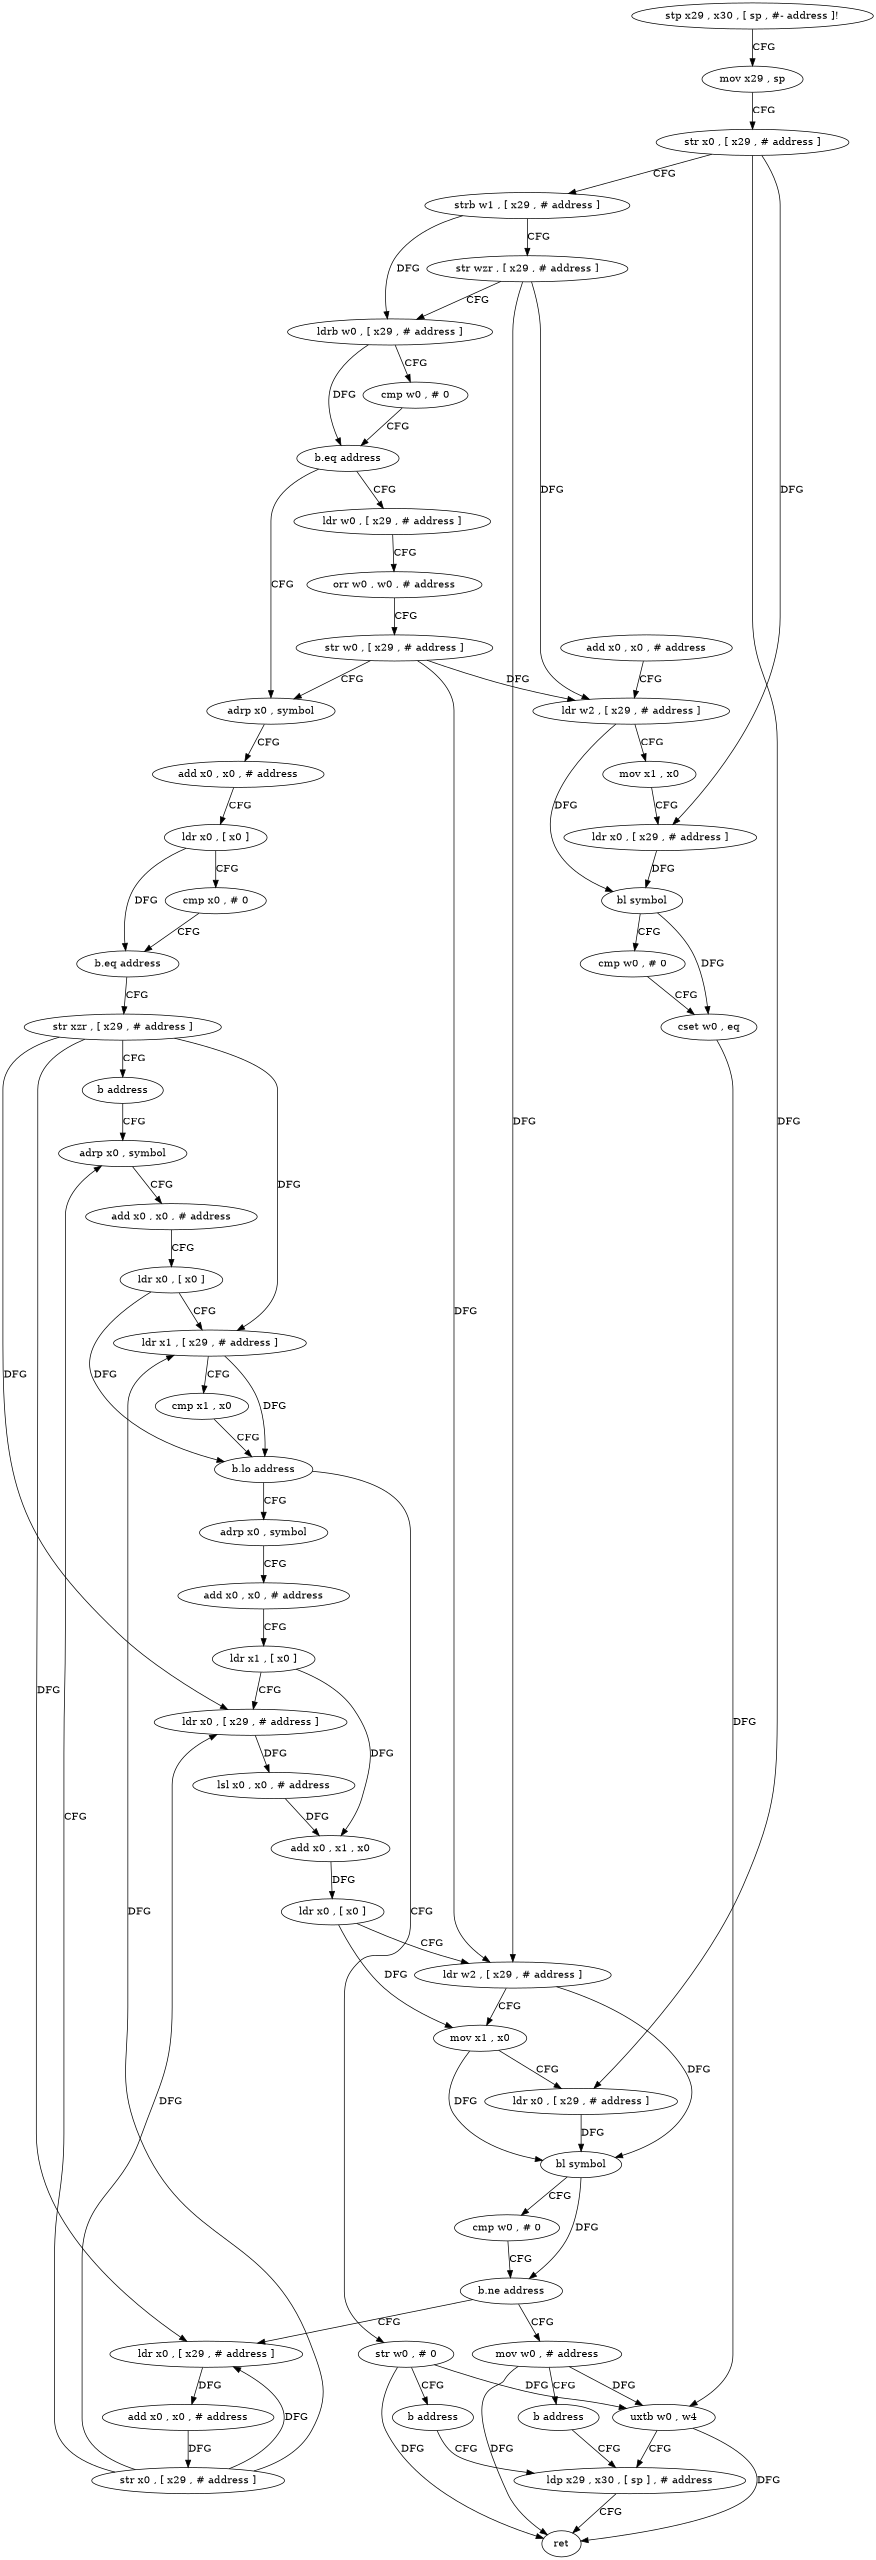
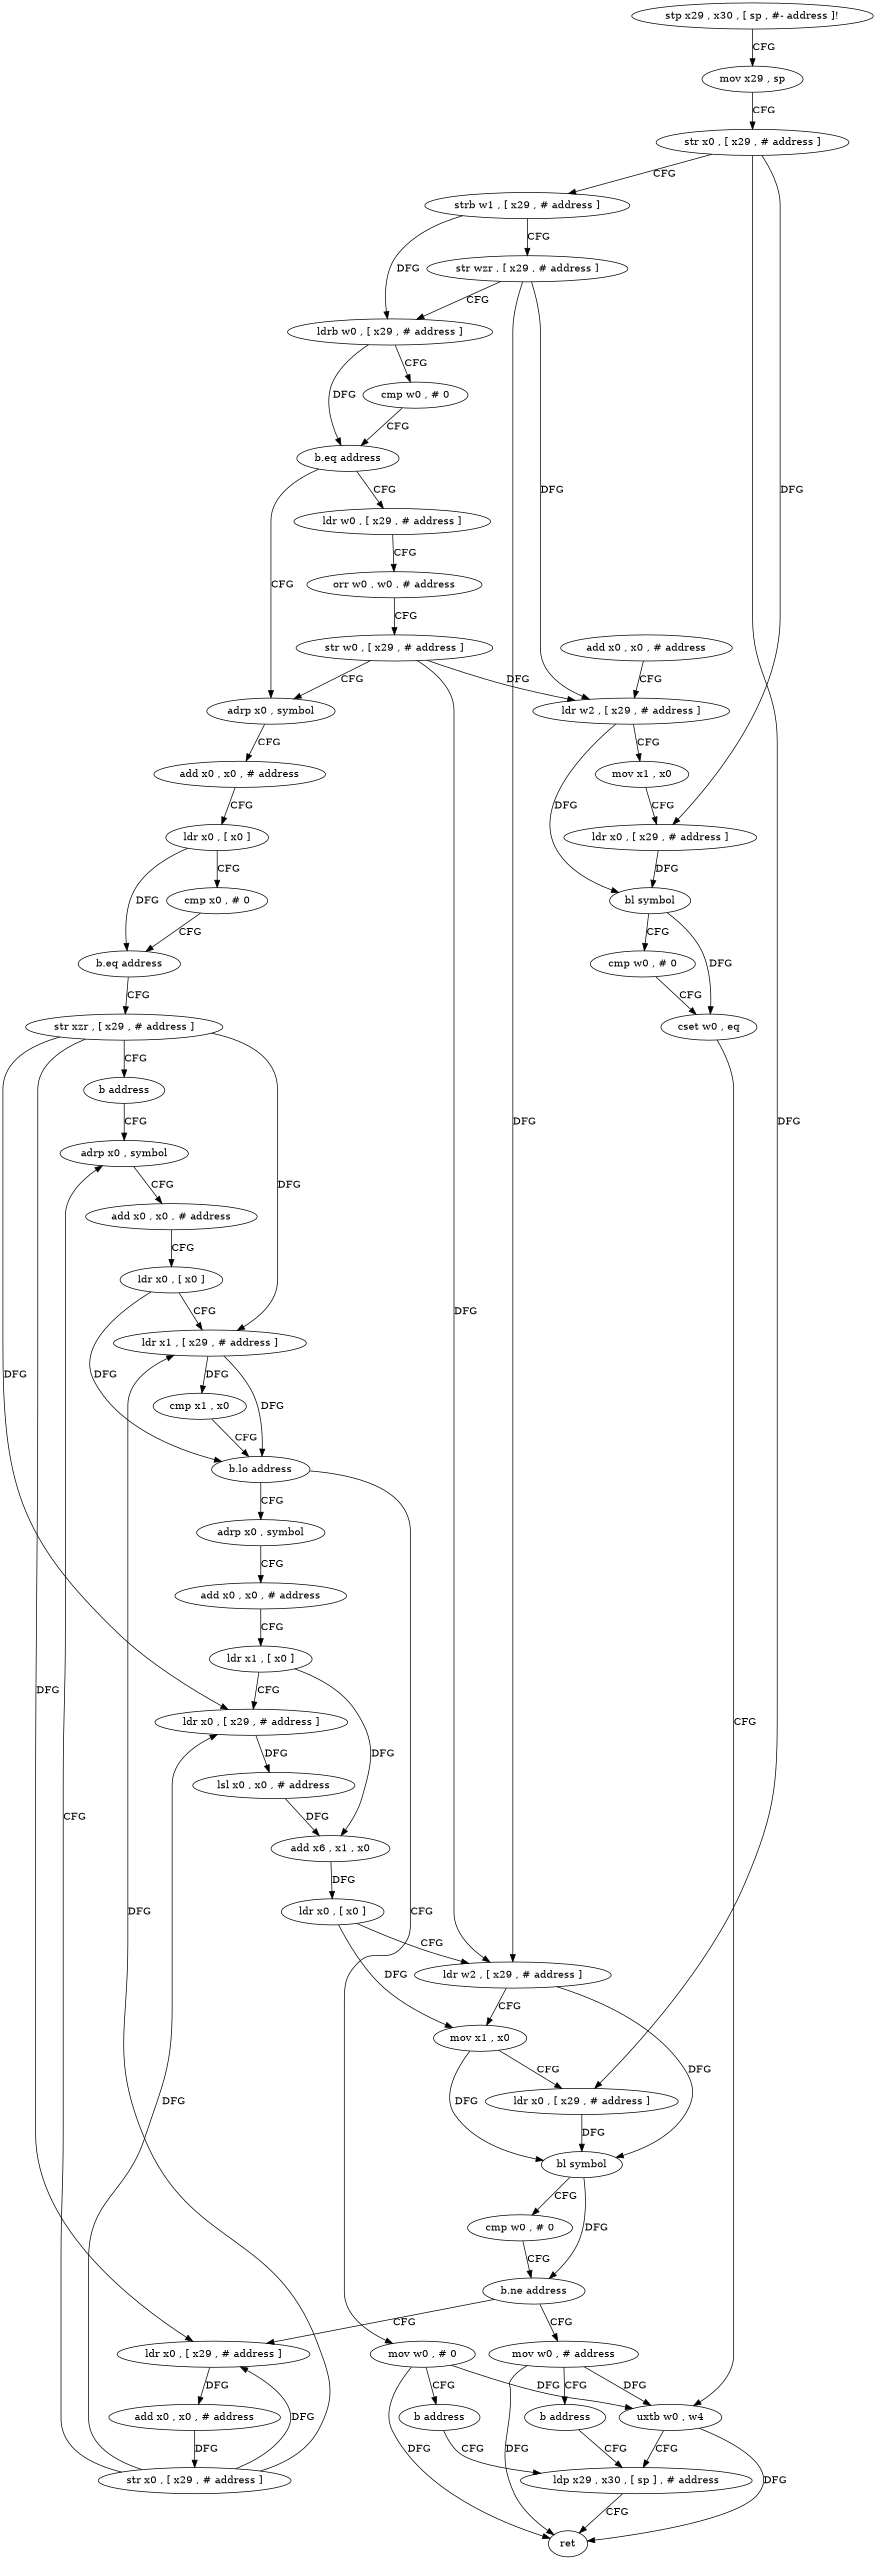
(219, 1375) -> (218, 1375)
(745, 1722) -> (745, 1722)
(331, 1849) -> (331, 1849)
(406, 2354) -> (423, 2354)
